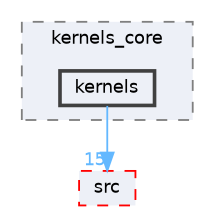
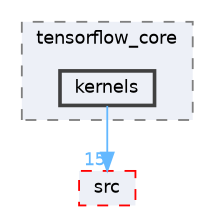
(107, 39) -> (107, 39)
